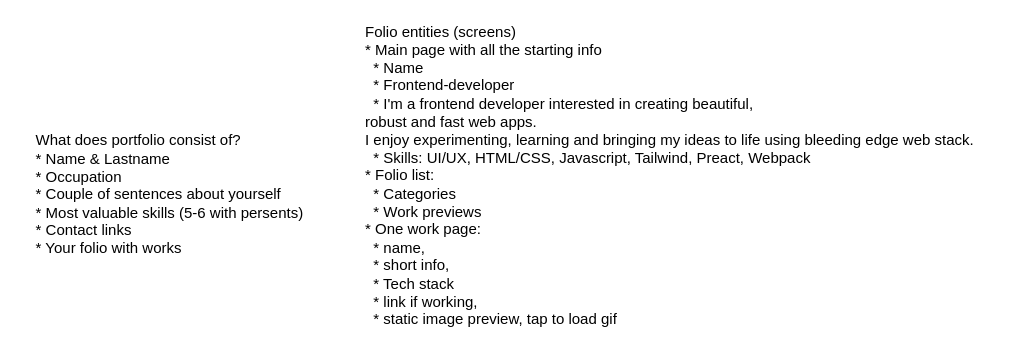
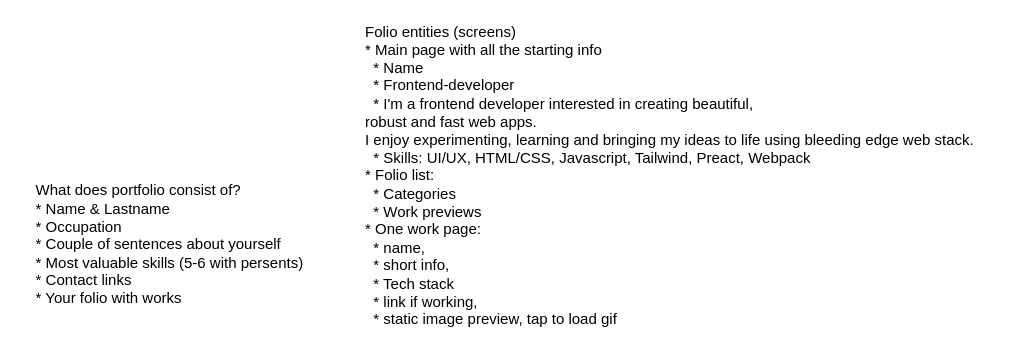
(169, 194) -> (169, 244)
